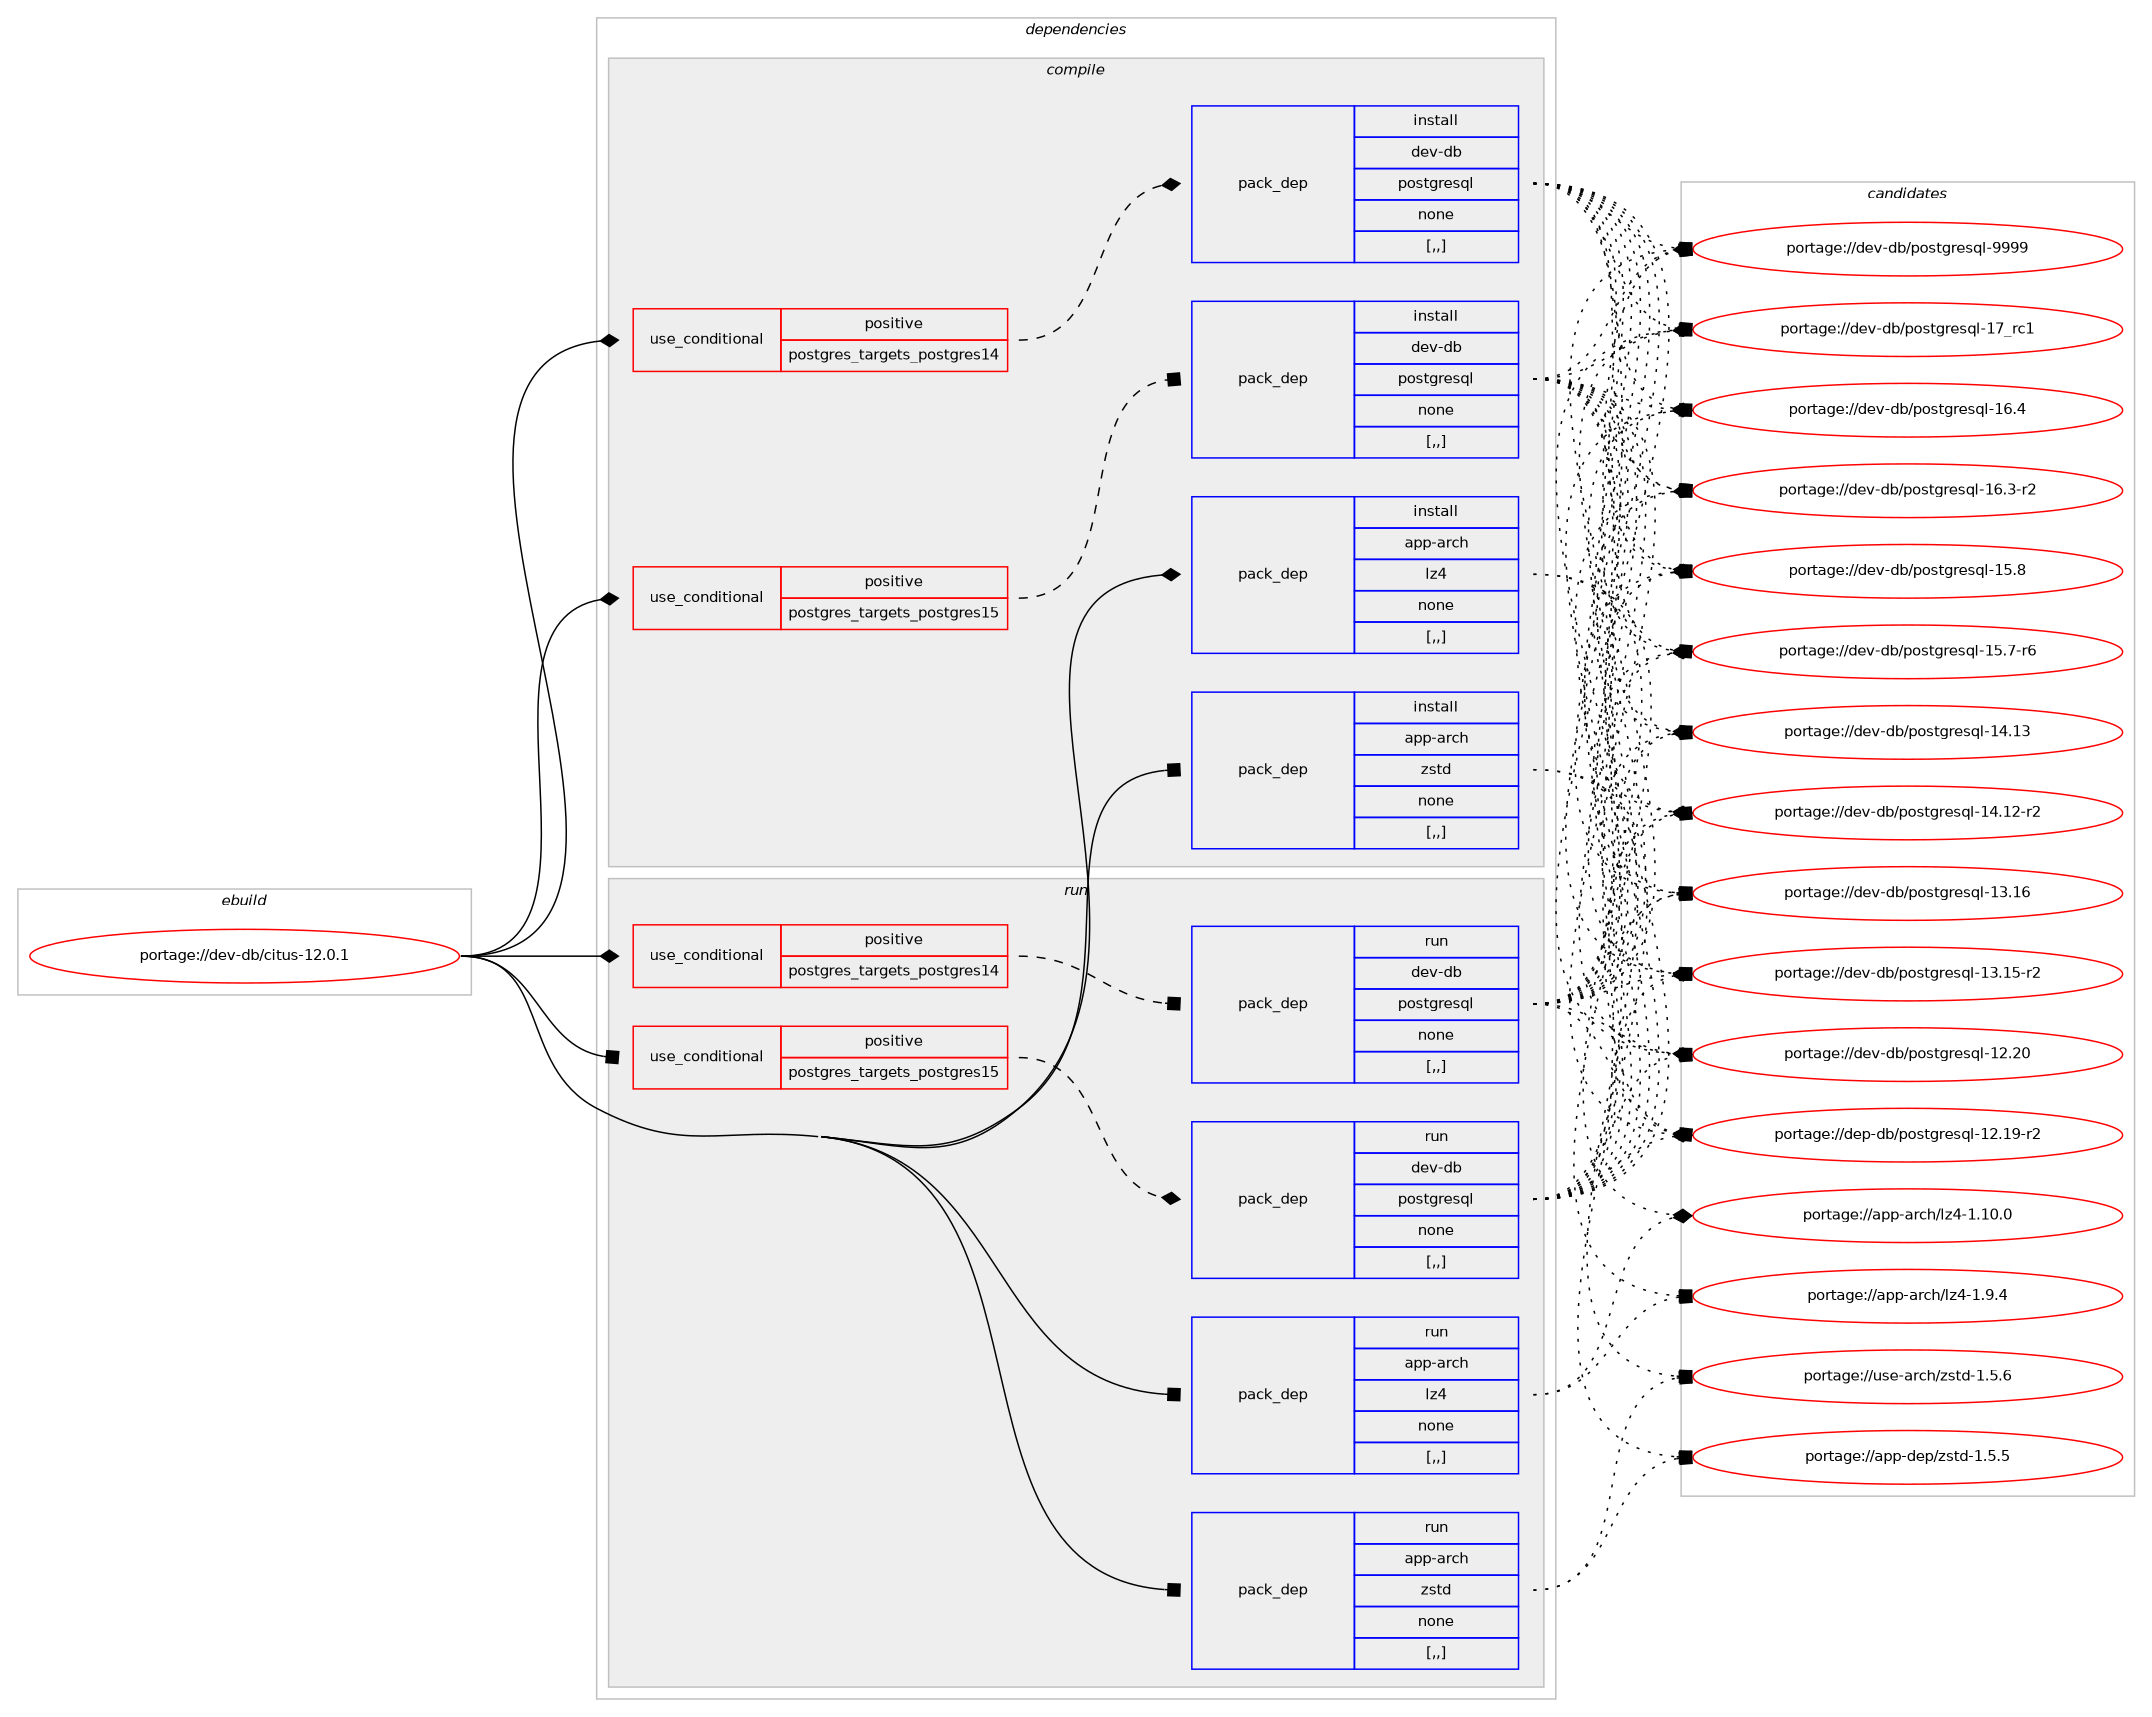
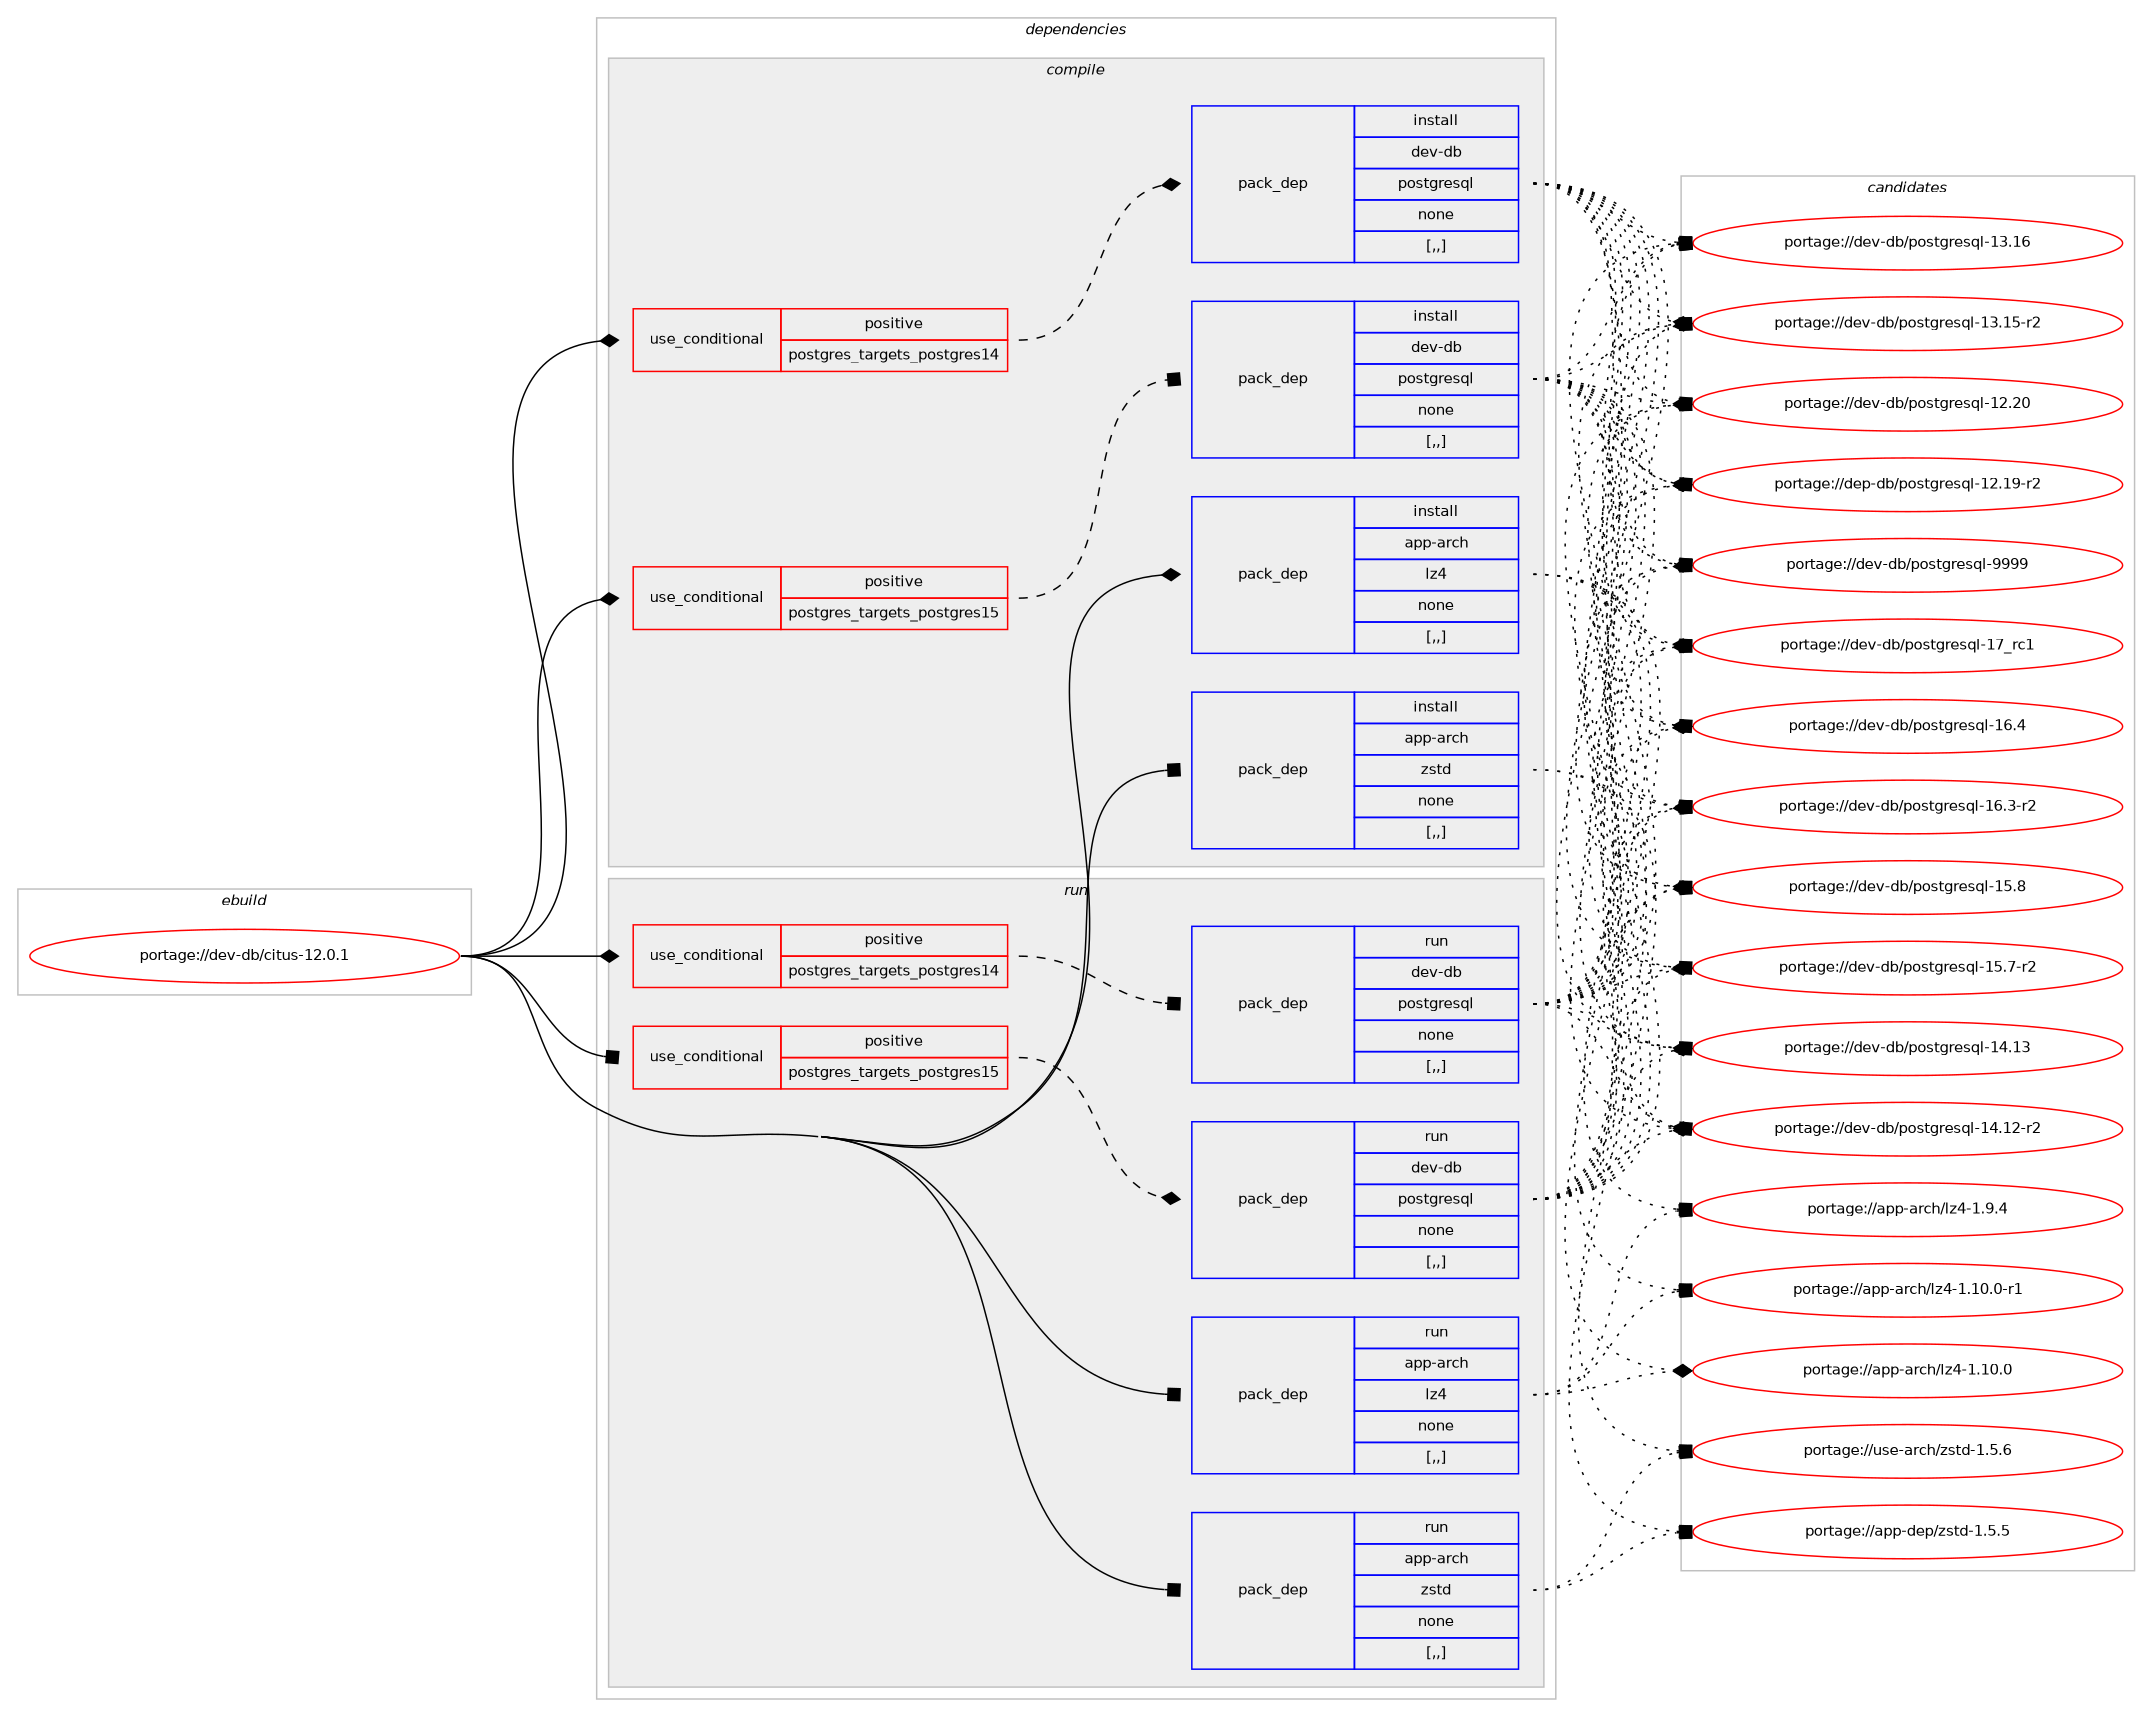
(1908, 652) -> (1908, 968)
none -> (1908, 1290)
